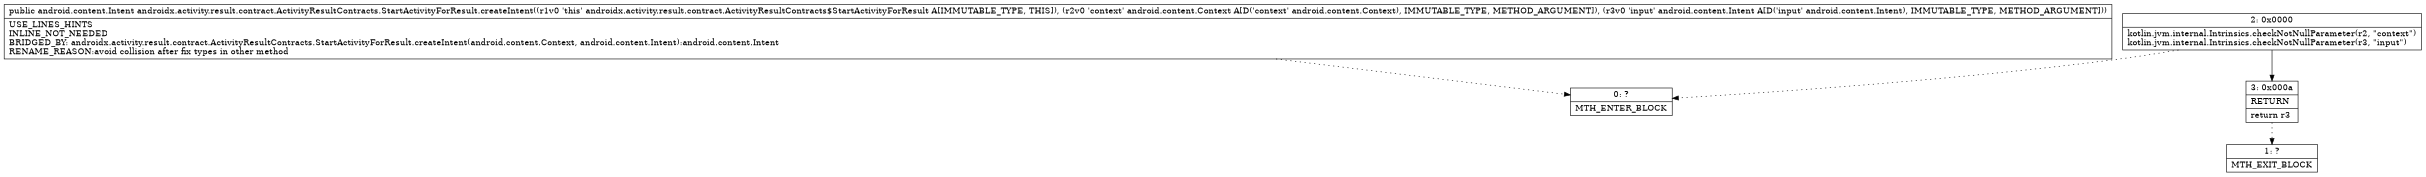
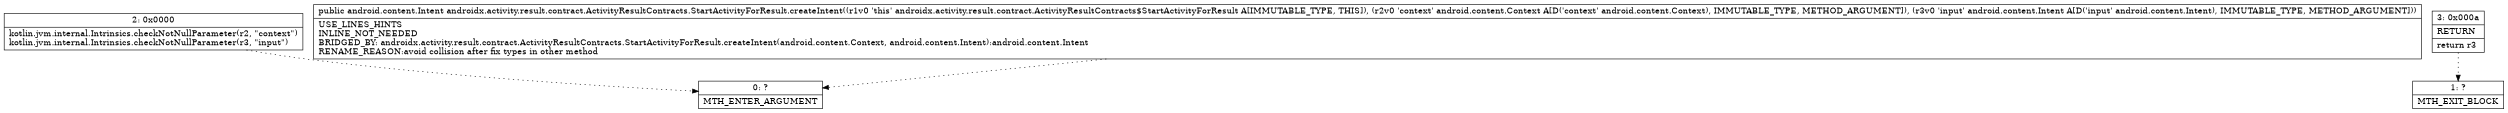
(2272, 62) -> none
(1621, 108) -> (761, 101)
